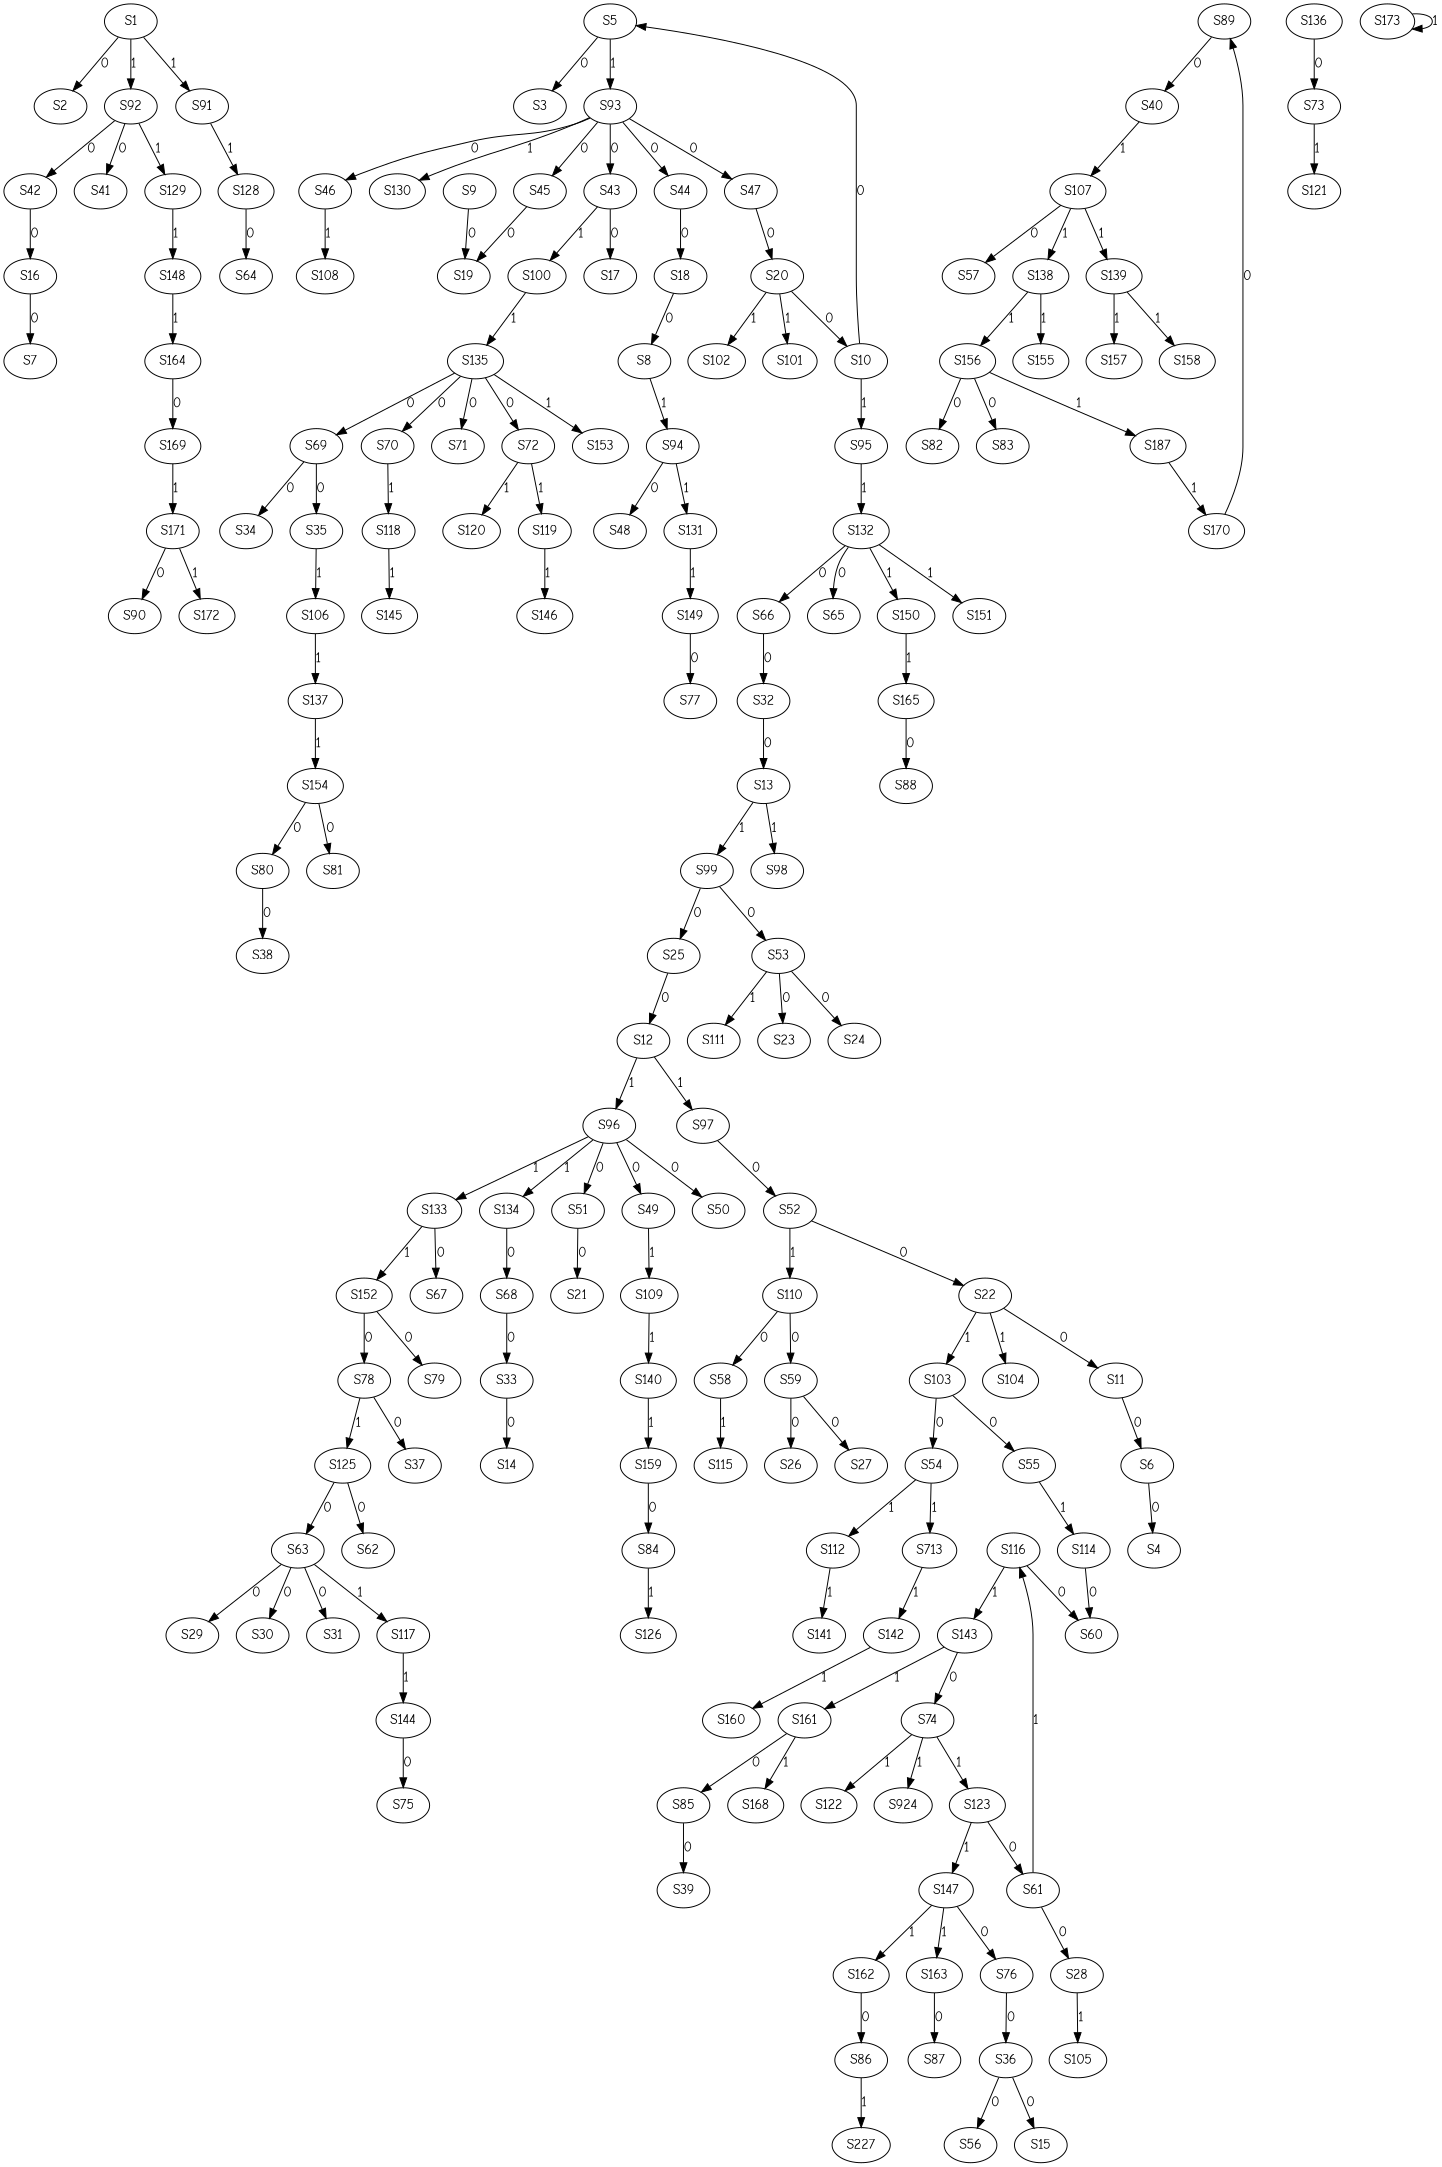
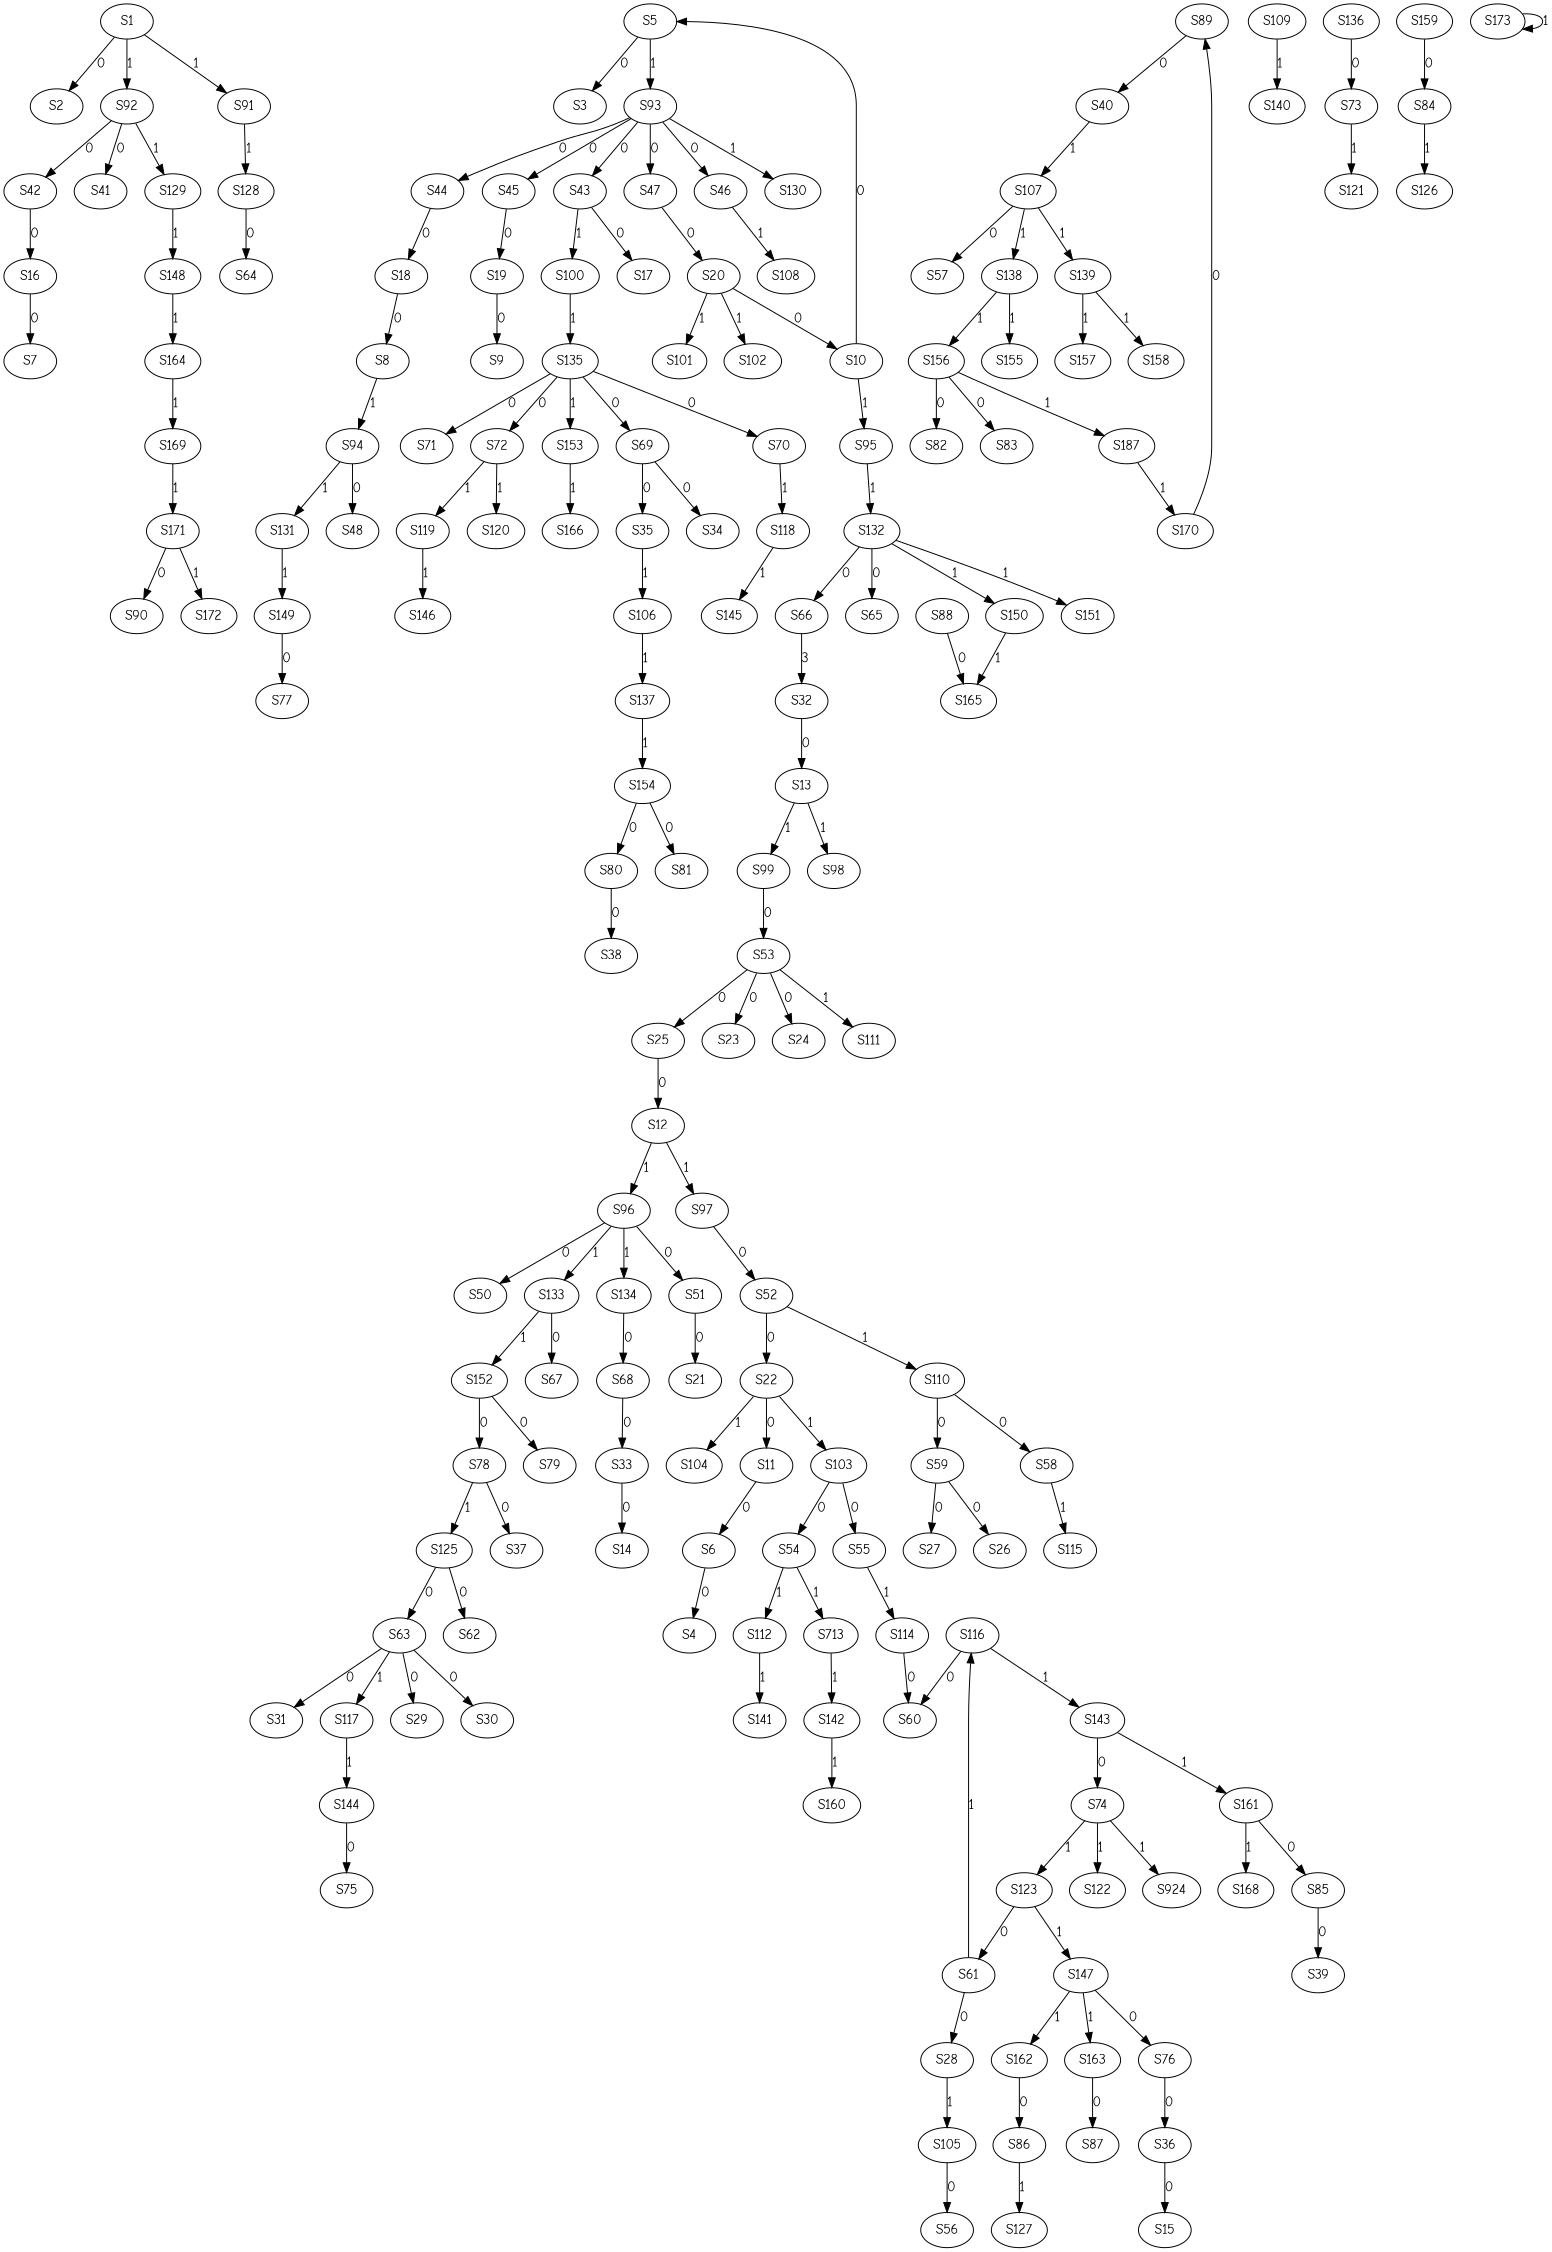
(467, 229) -> (497, 314)
(177, 404) -> (176, 404)
none -> (570, 531)
(768, 659) -> (805, 659)
(906, 739) -> (954, 654)
(692, 909) -> (715, 995)
(648, 1211) -> none
(648, 1418) -> none
(990, 2098) -> (947, 2183)
(861, 2145) -> (1019, 2230)
